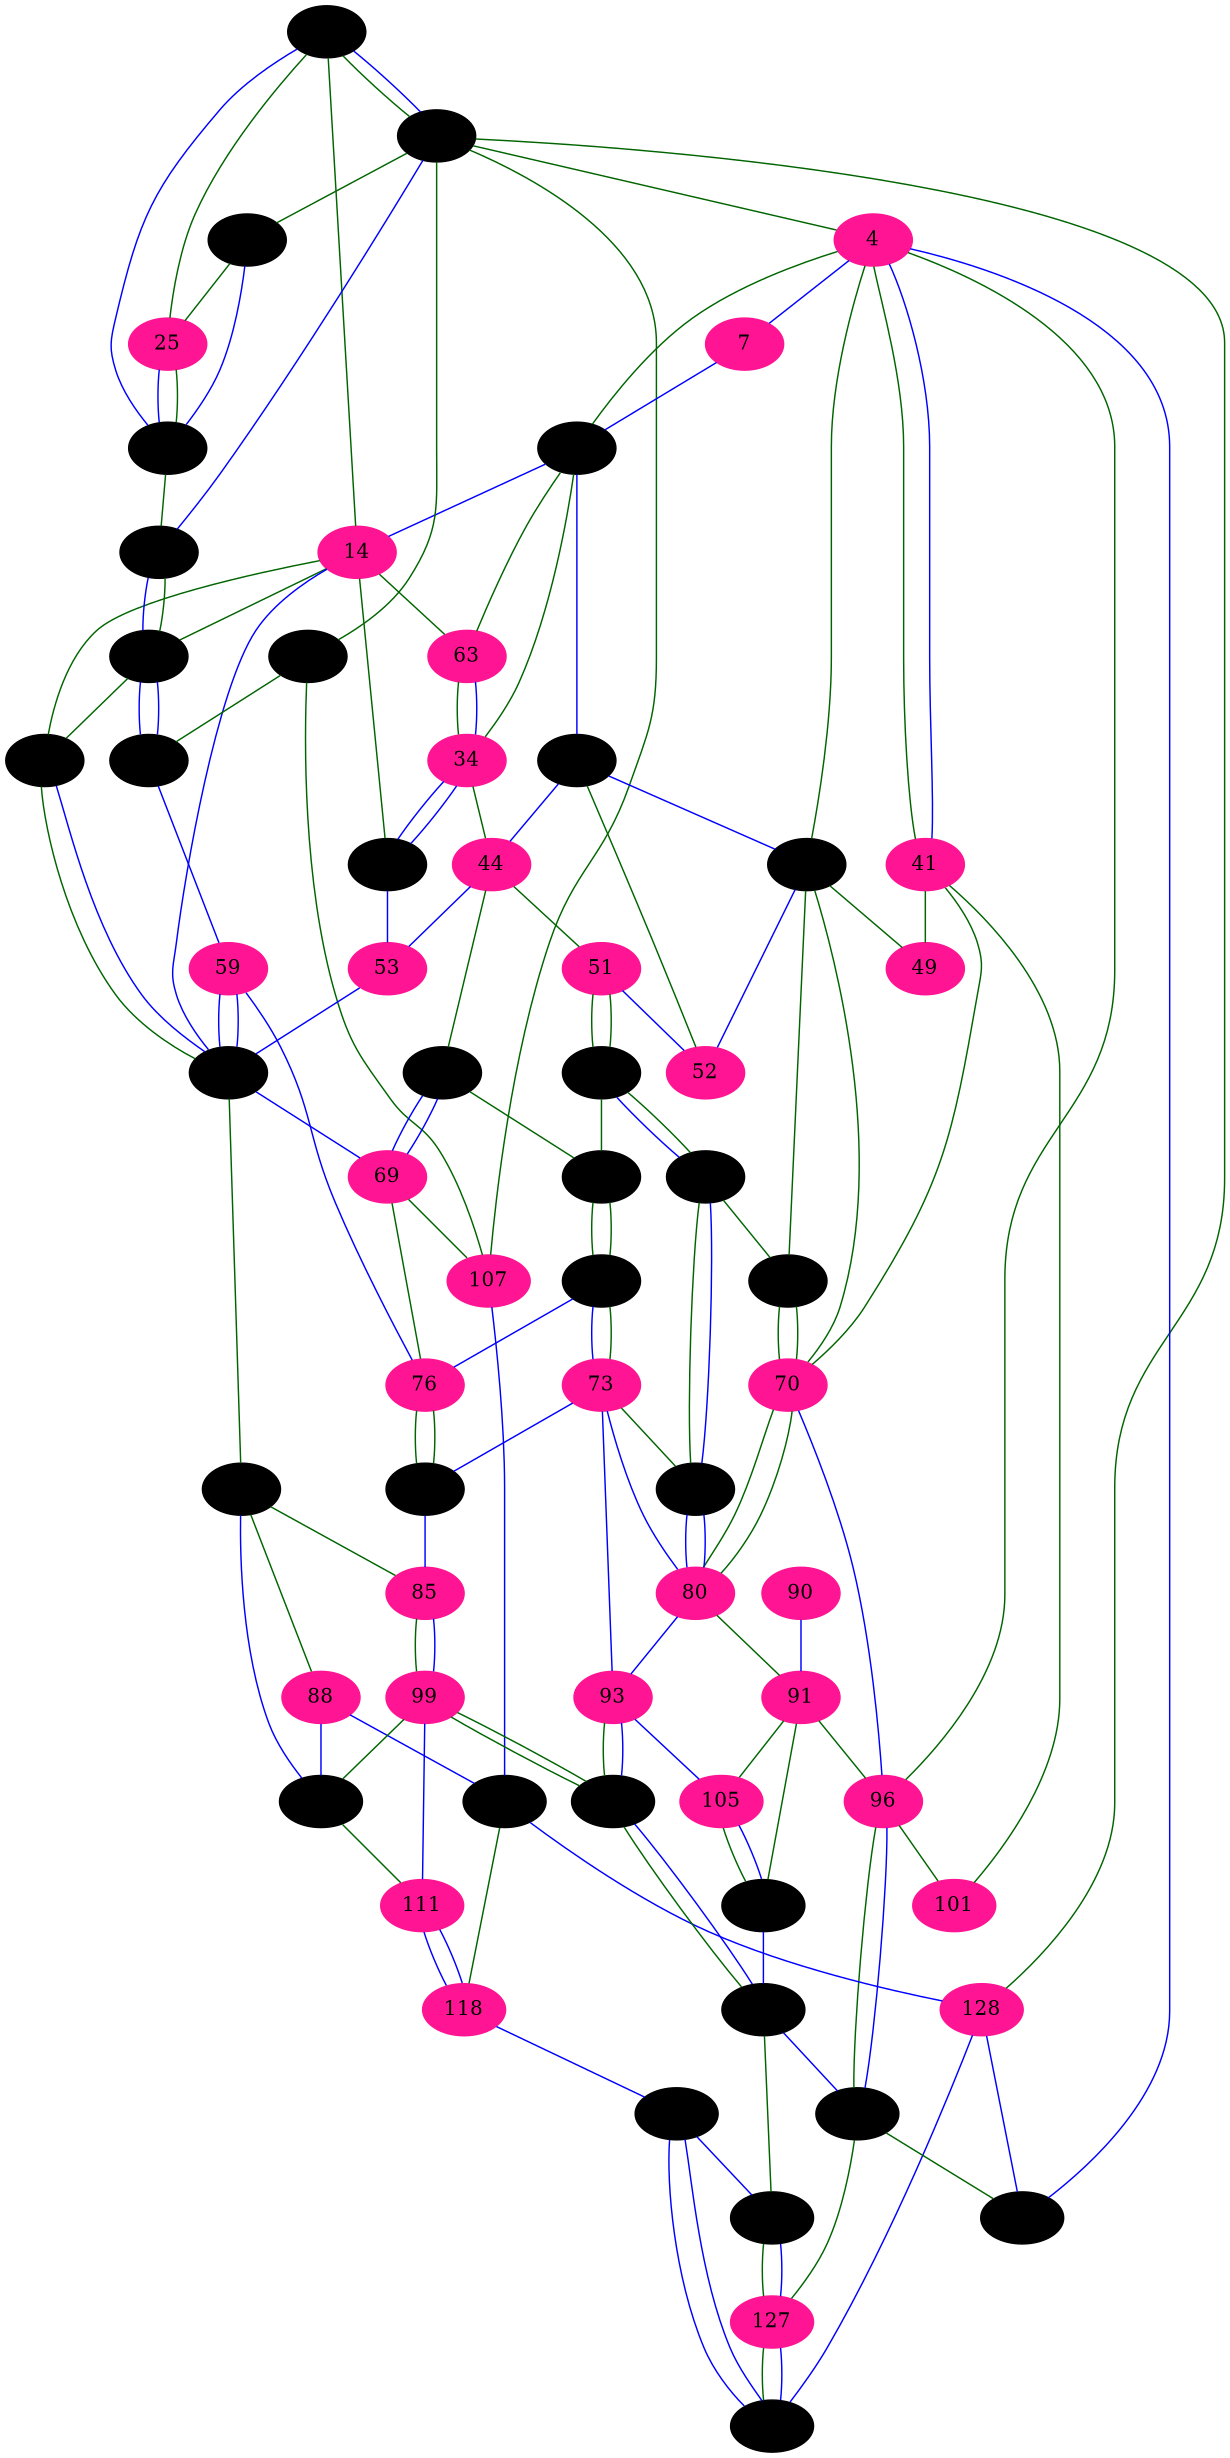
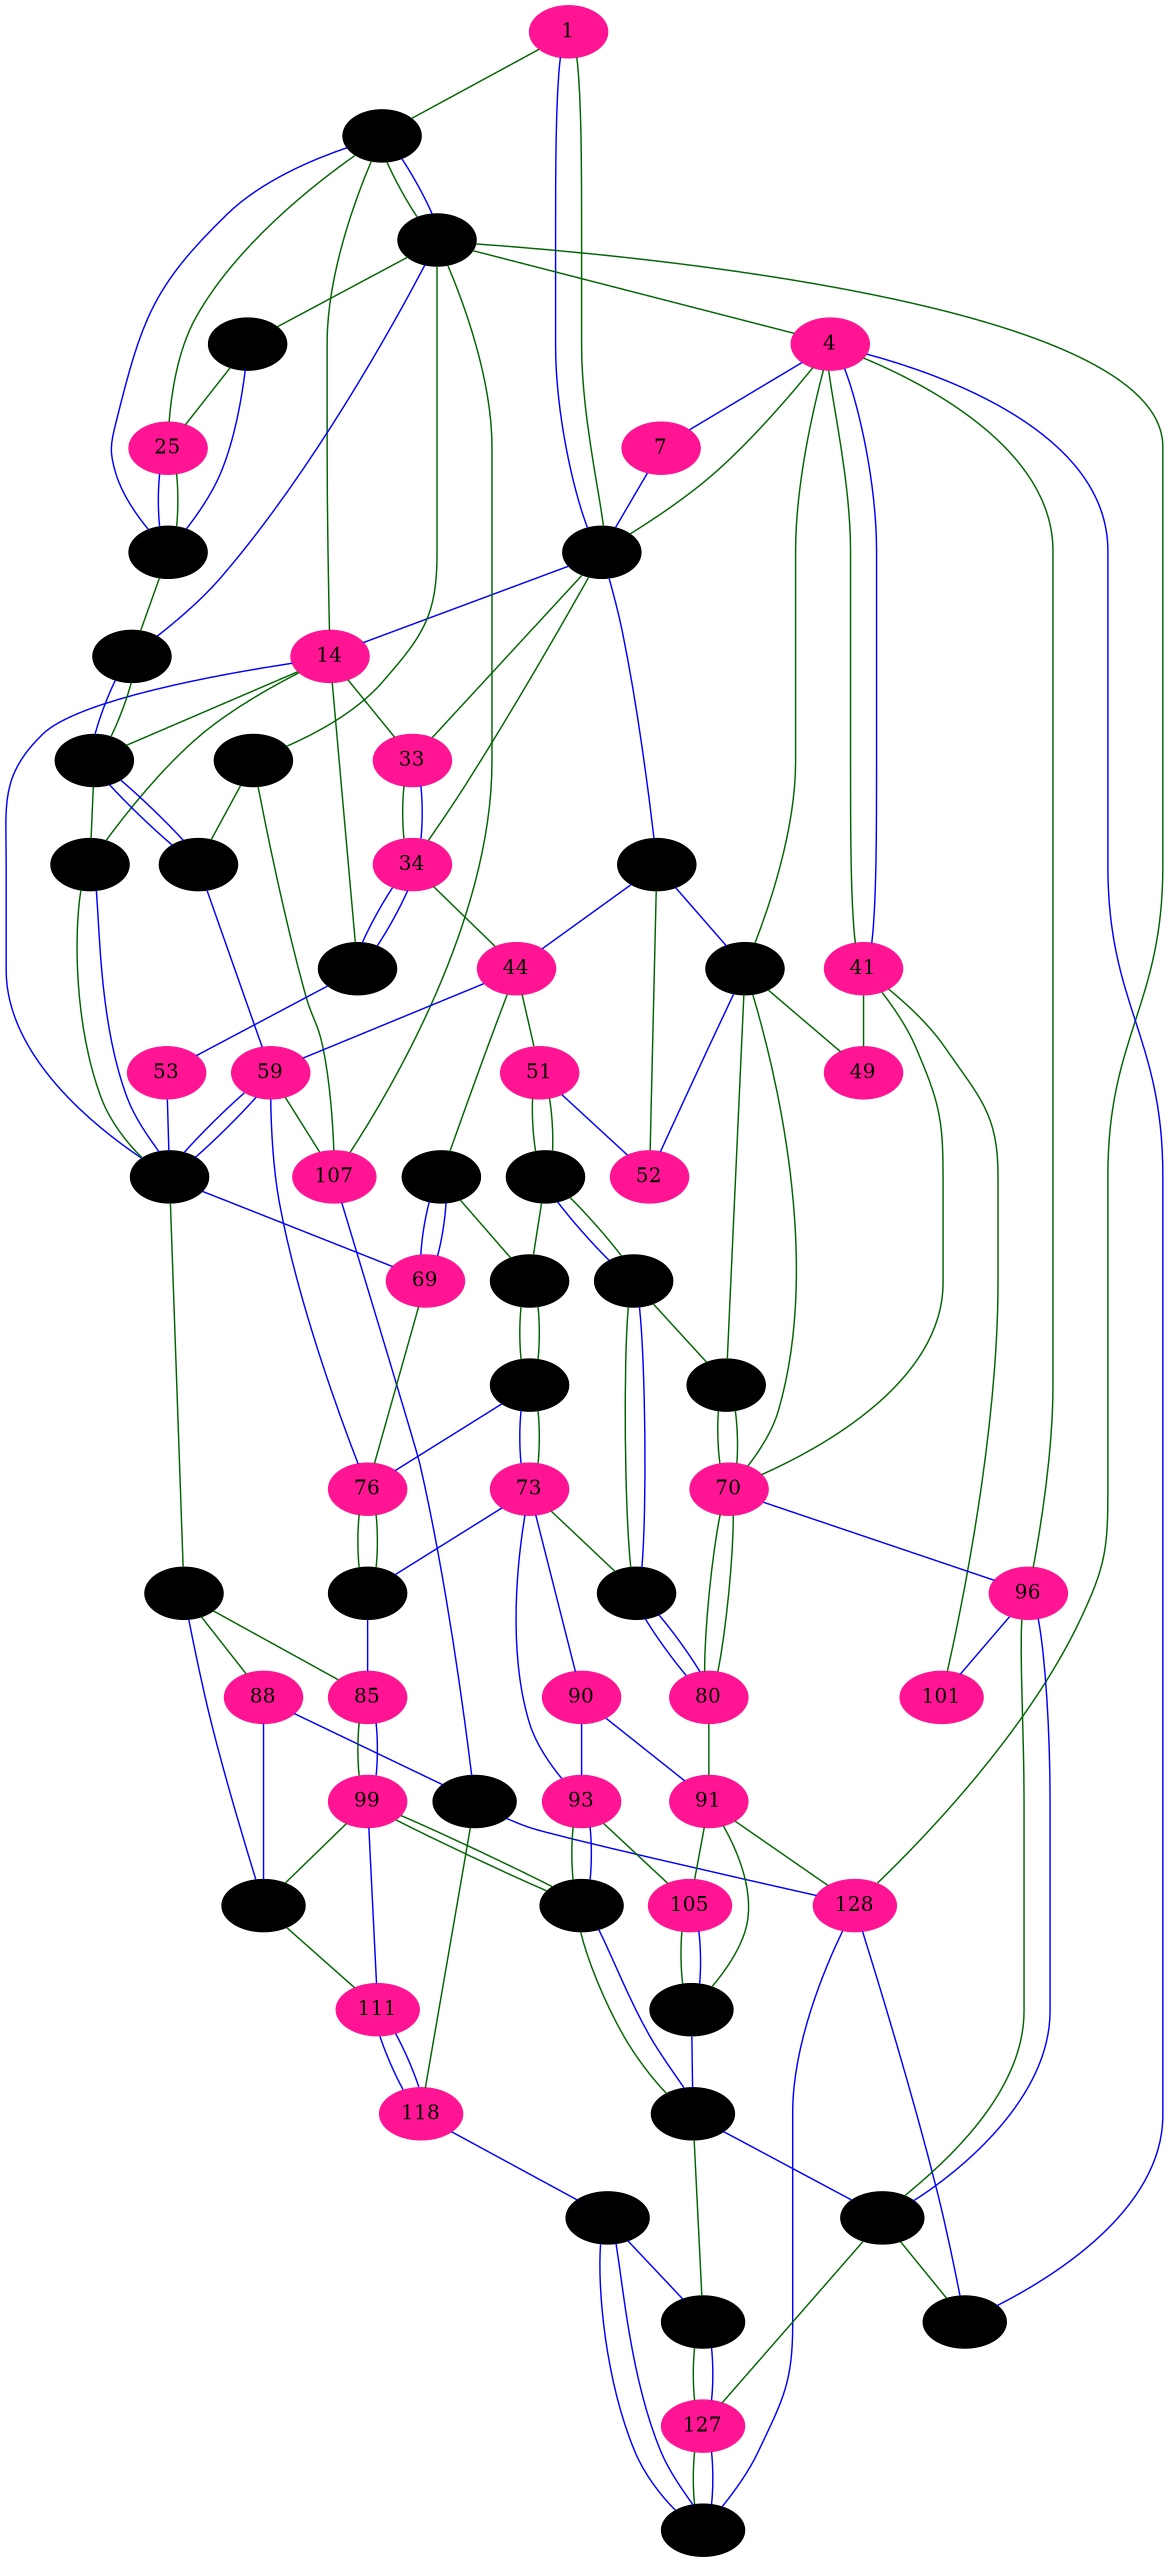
none -> (569, 32)
(467, 656) -> (412, 761)
(440, 917) -> (394, 1021)
(438, 1229) -> (302, 1125)
(634, 1494) -> (556, 1593)
(654, 1645) -> (582, 1750)
(667, 1749) -> (623, 1841)
(842, 1749) -> (781, 1853)
(919, 1853) -> (985, 1645)
